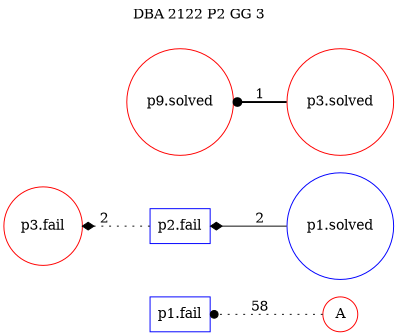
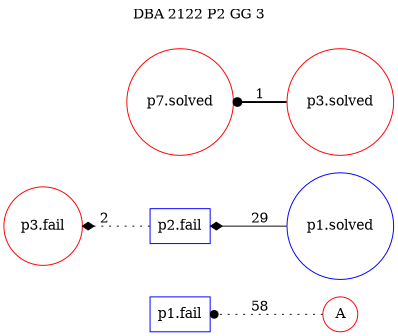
(180, 102) -> (180, 102)
(260, 219) -> (260, 219)
